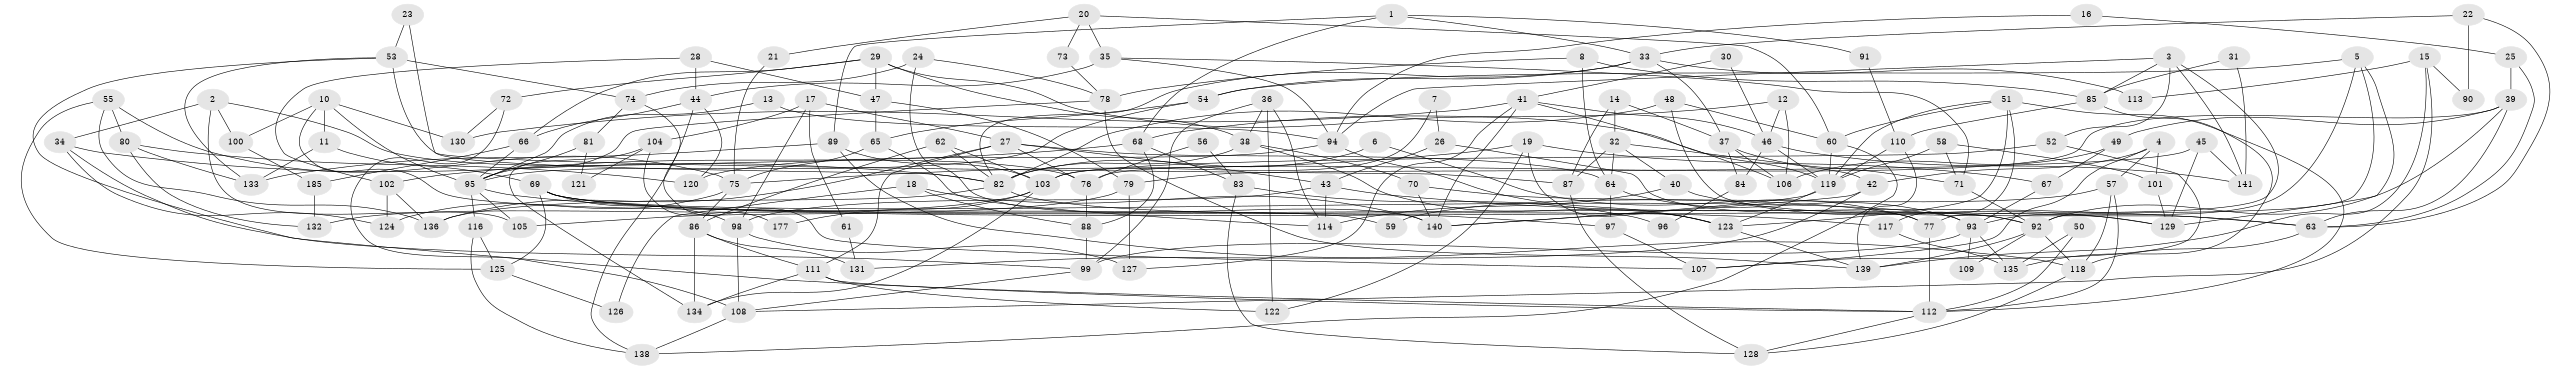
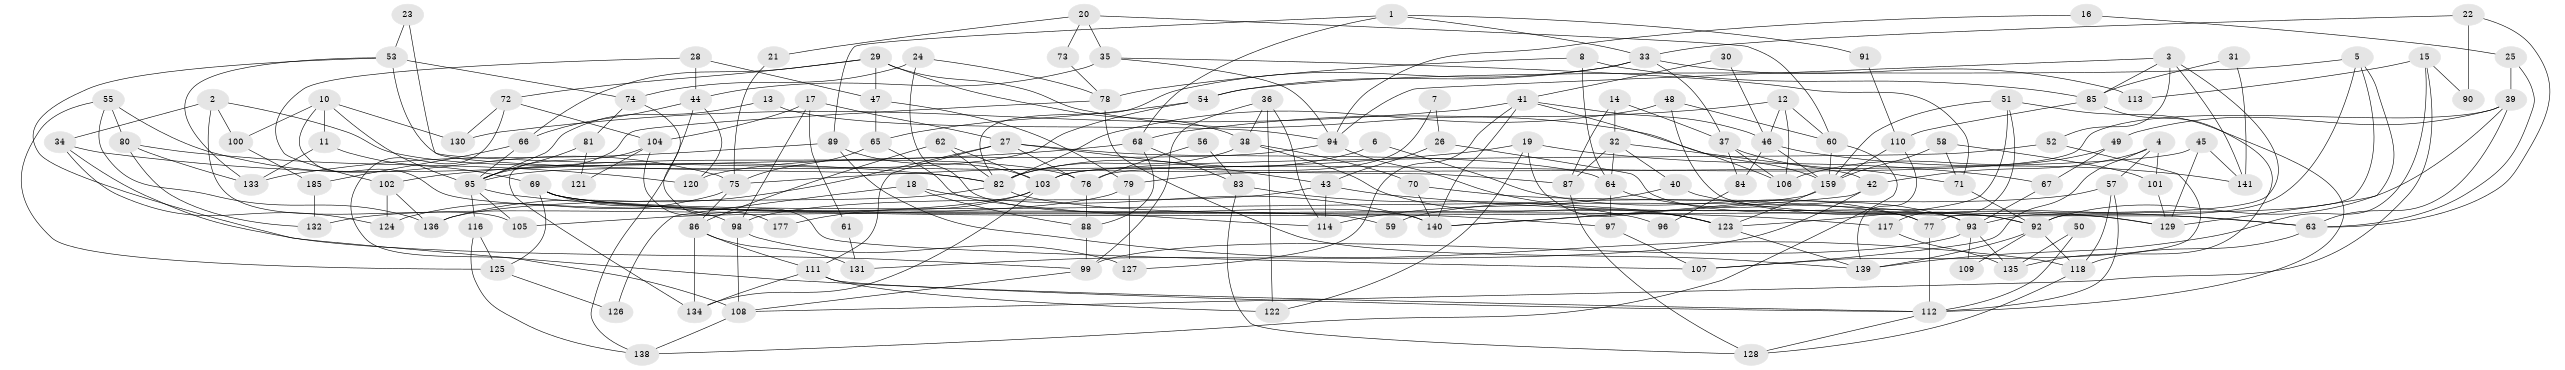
none -> (577, 120)
(1881, 125) -> (1808, 121)
(1829, 185) -> (1829, 185)
